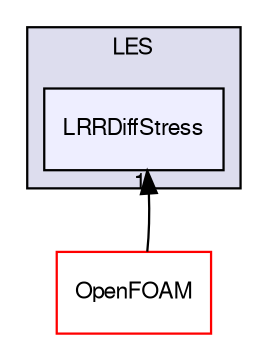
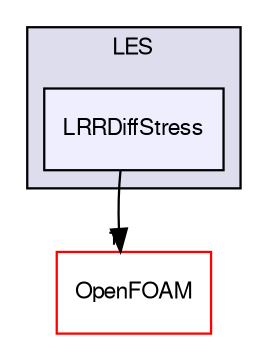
(149, 223) -> (119, 203)
